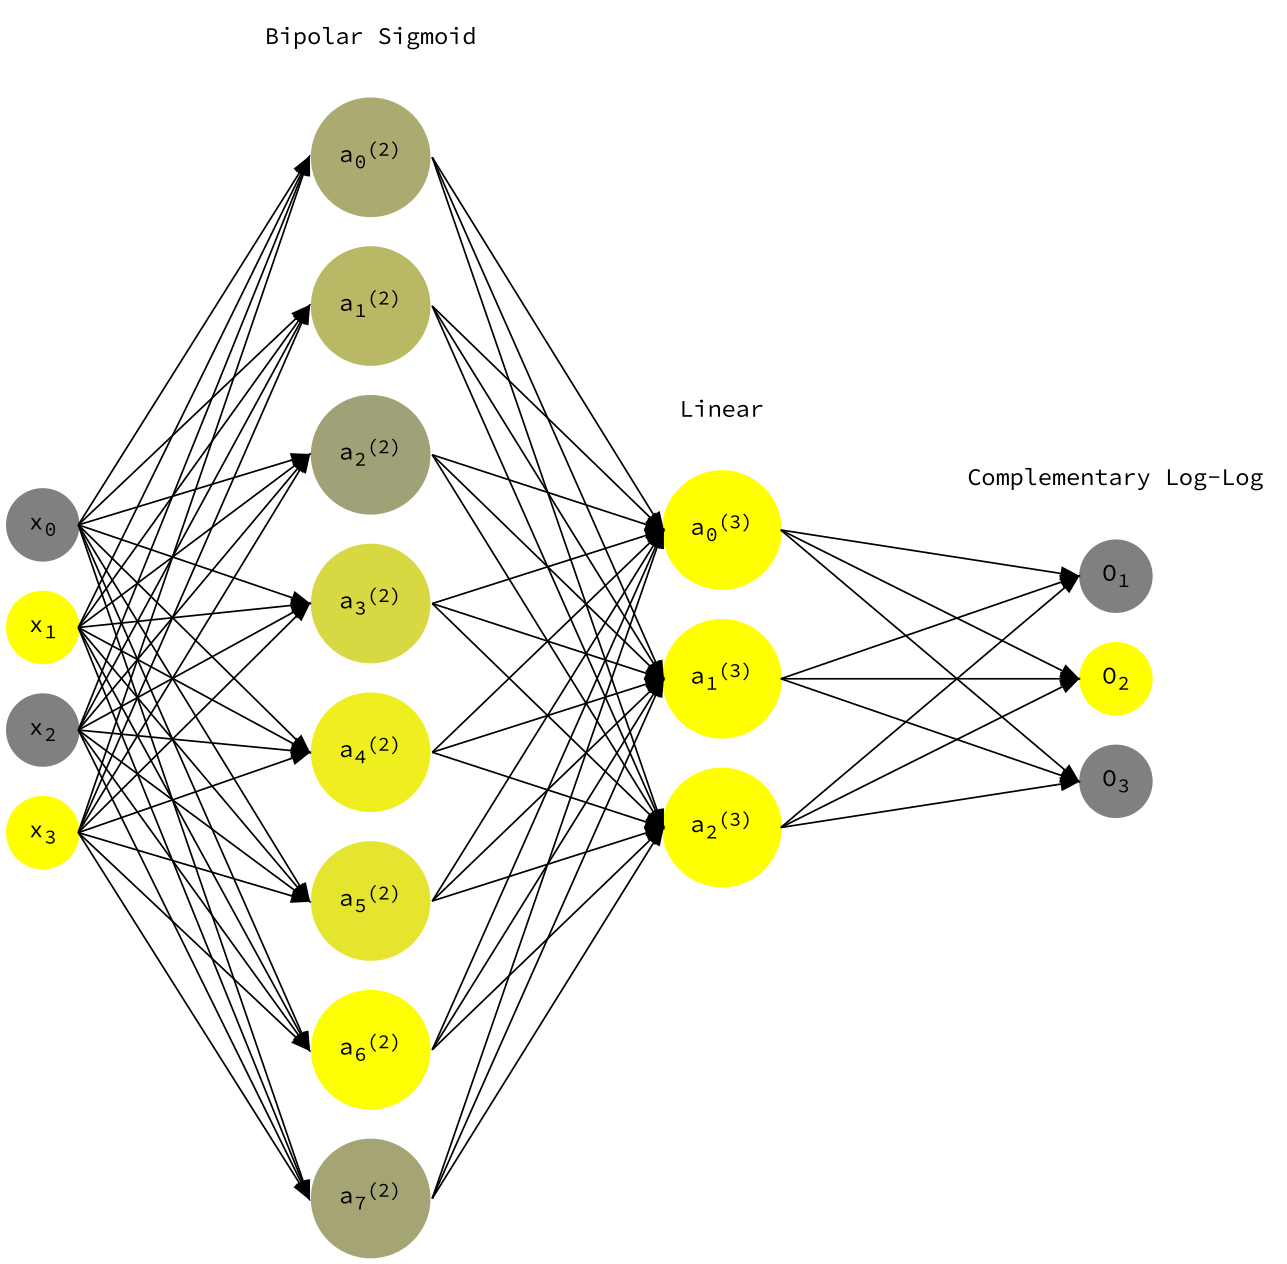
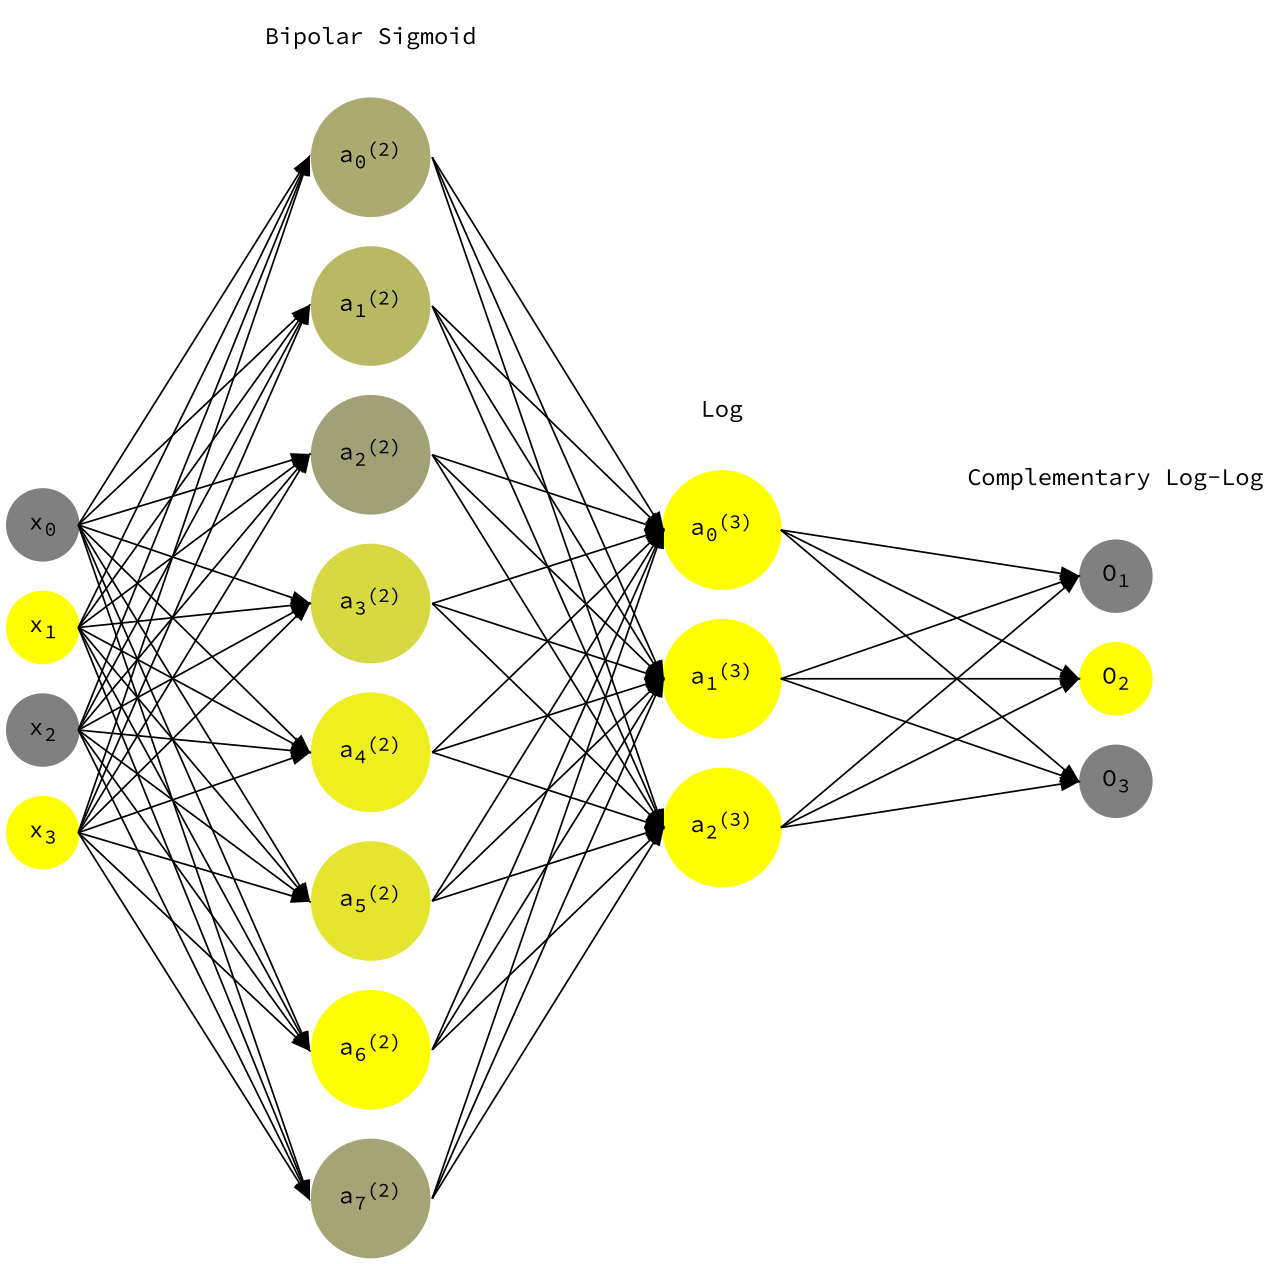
(722, 410) -> (722, 410)
